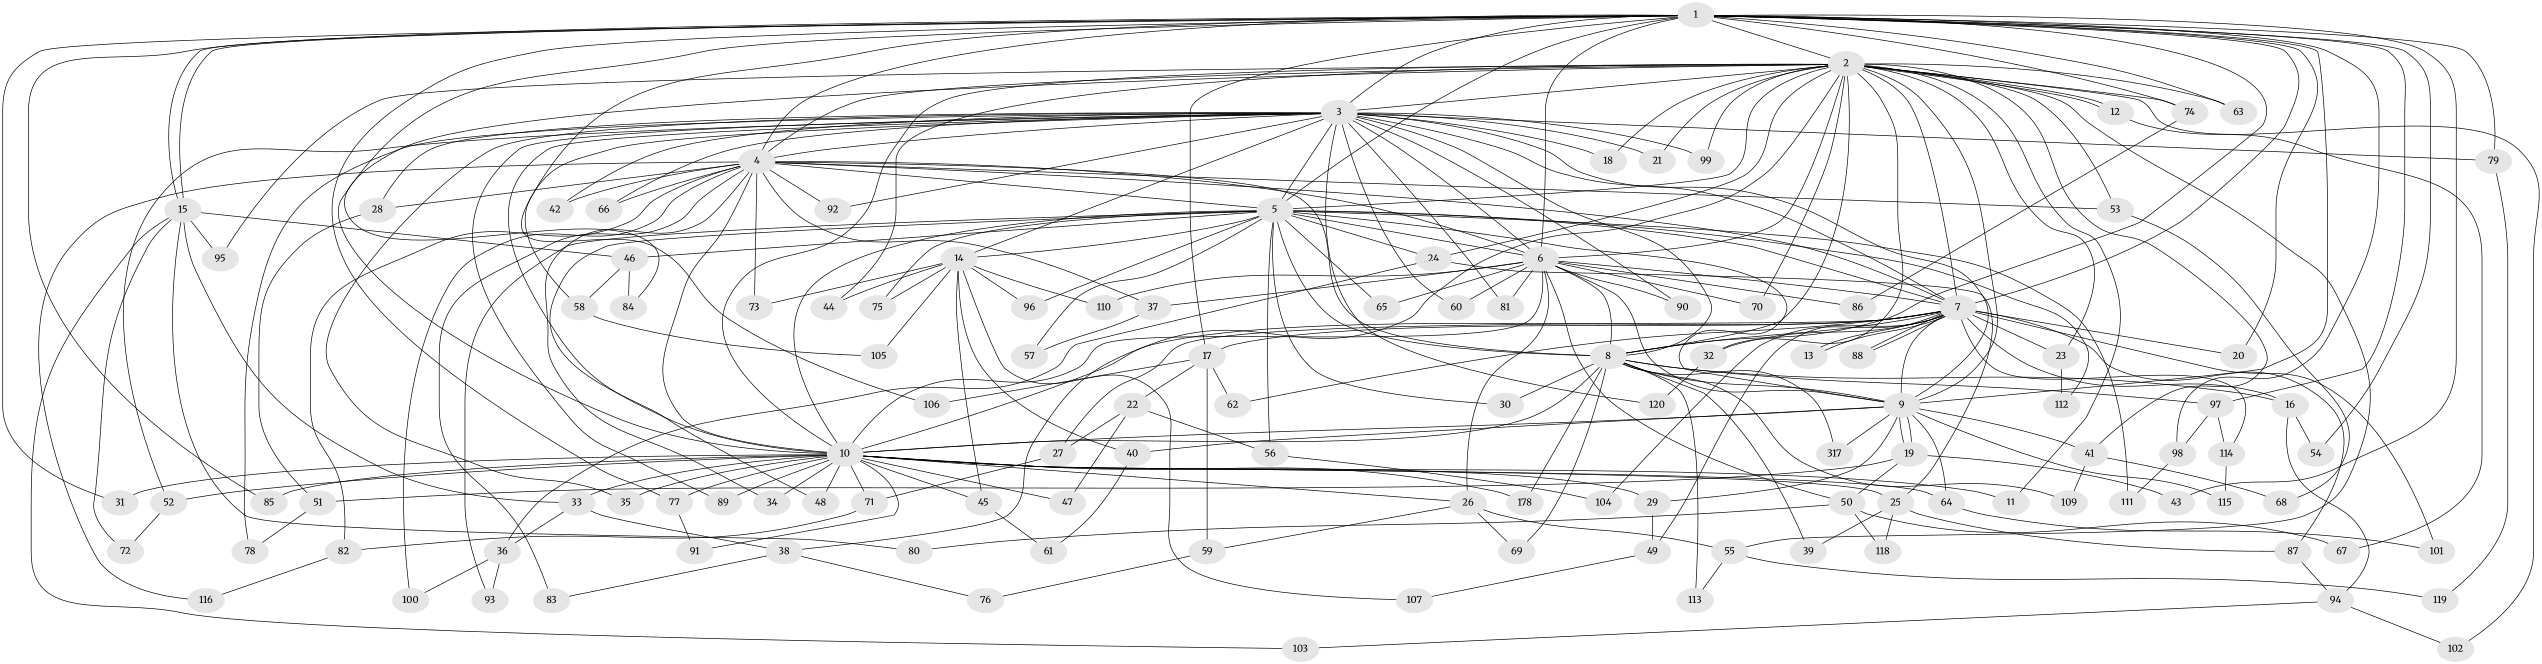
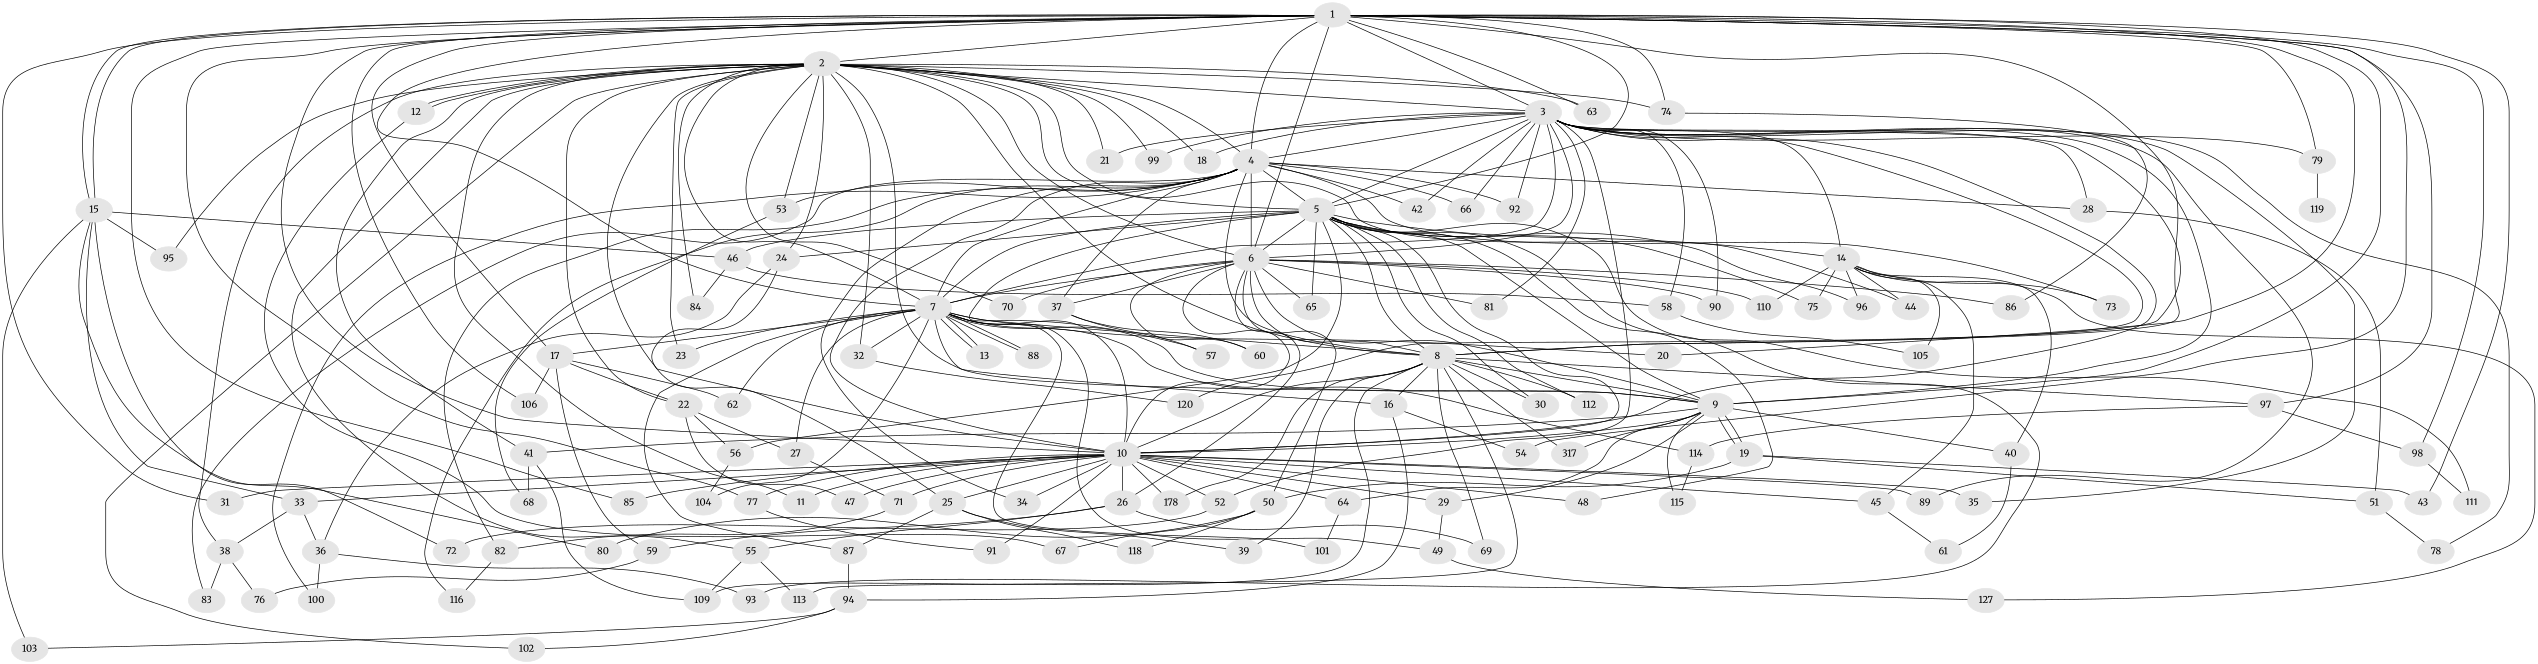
none -> (567, 164)
(1385, 235) -> (1159, 331)
(2062, 383) -> (1516, 377)
(2084, 579) -> (727, 576)
(1415, 601) -> (1986, 601)
